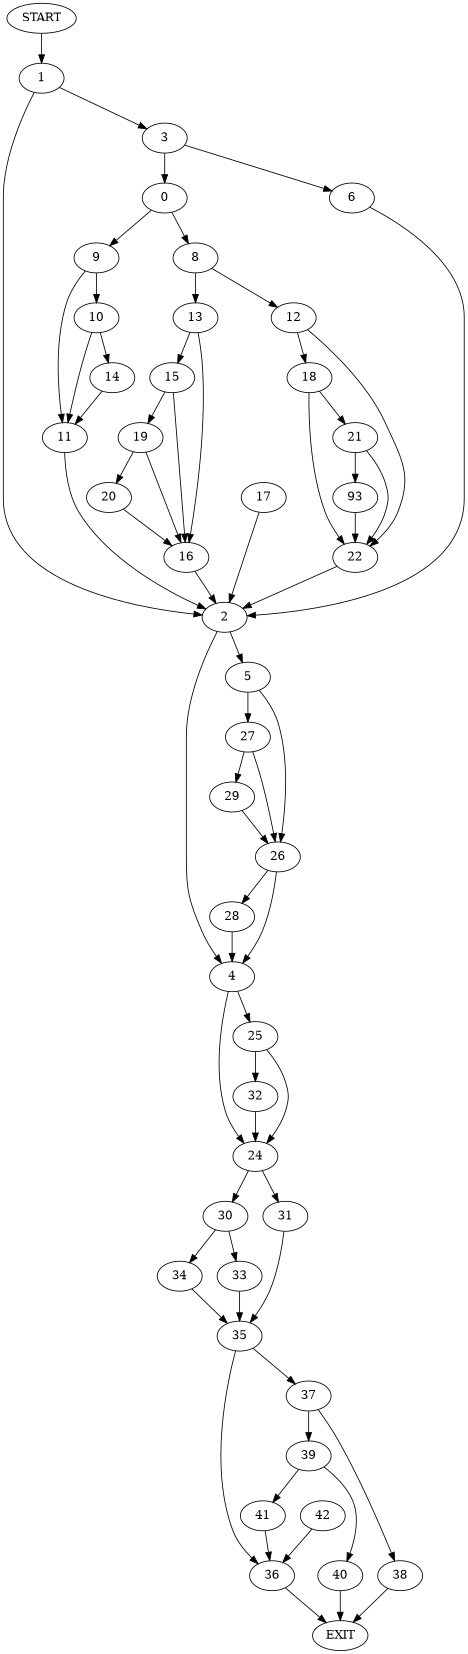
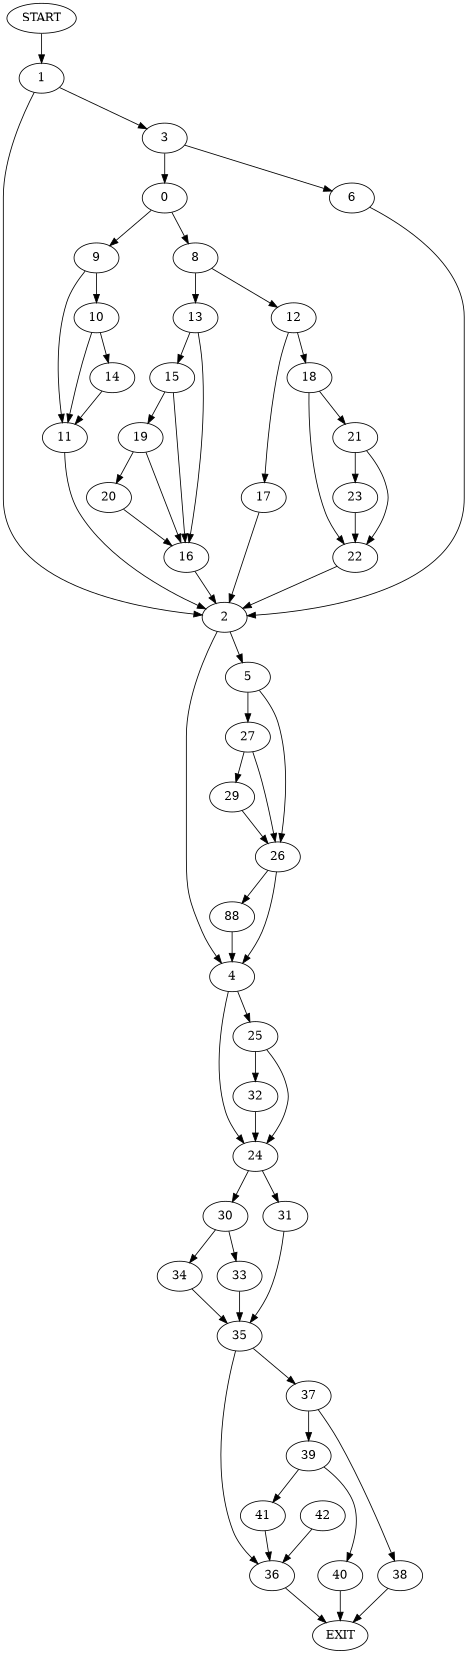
(387, 426) -> (273, 403)
(355, 498) -> (355, 498)
(232, 917) -> (232, 917)
